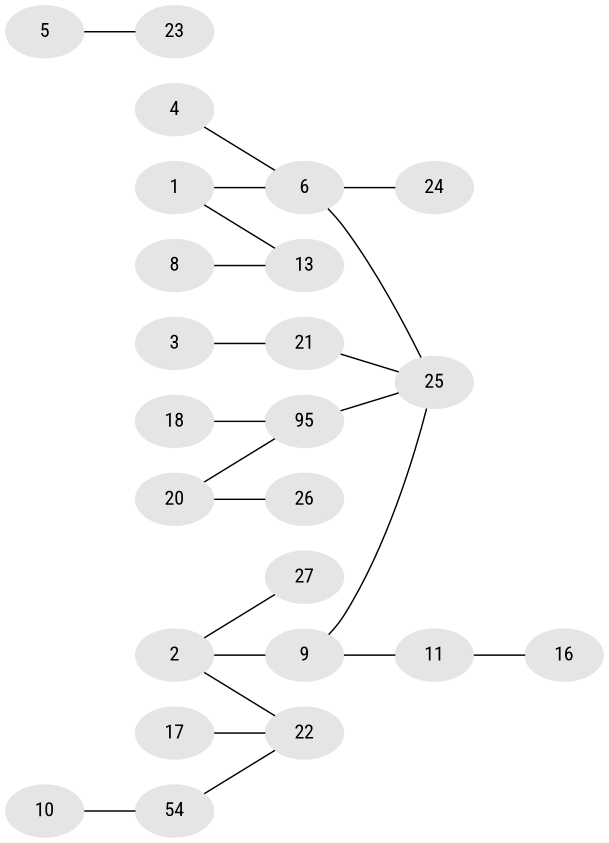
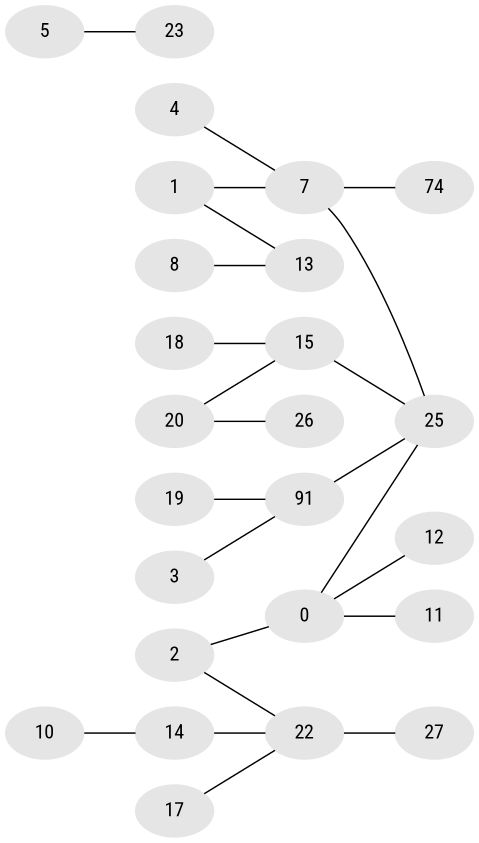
(304, 188) -> (304, 188)
(434, 188) -> (434, 188)
(304, 343) -> (304, 499)
(304, 421) -> (304, 343)
none -> (175, 499)
none -> (434, 538)
(240, 616) -> (370, 733)
(304, 655) -> (304, 616)
(564, 655) -> none
(175, 811) -> (175, 733)
